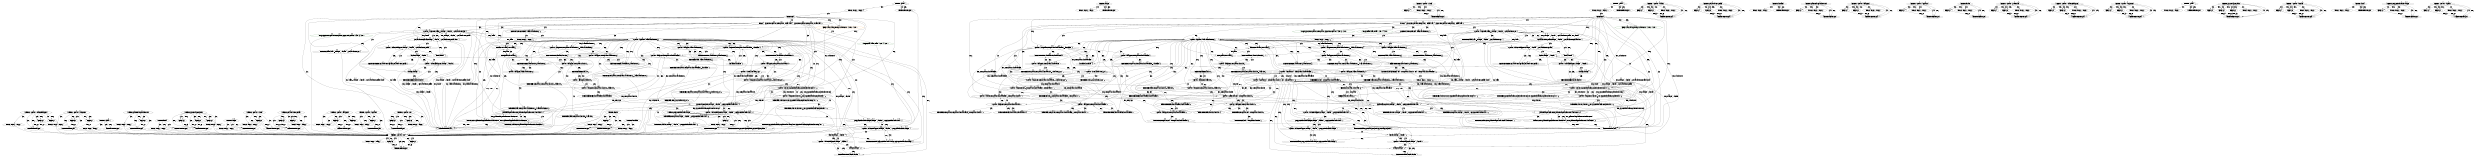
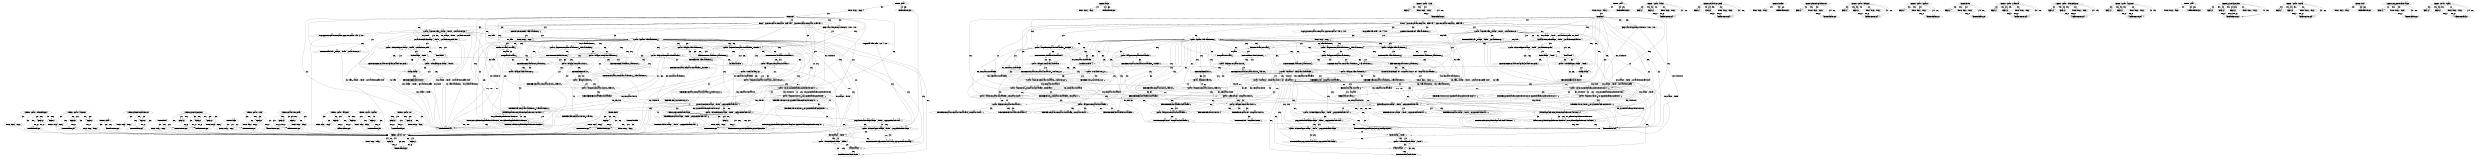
(1321, 74) -> (1315, 75)
